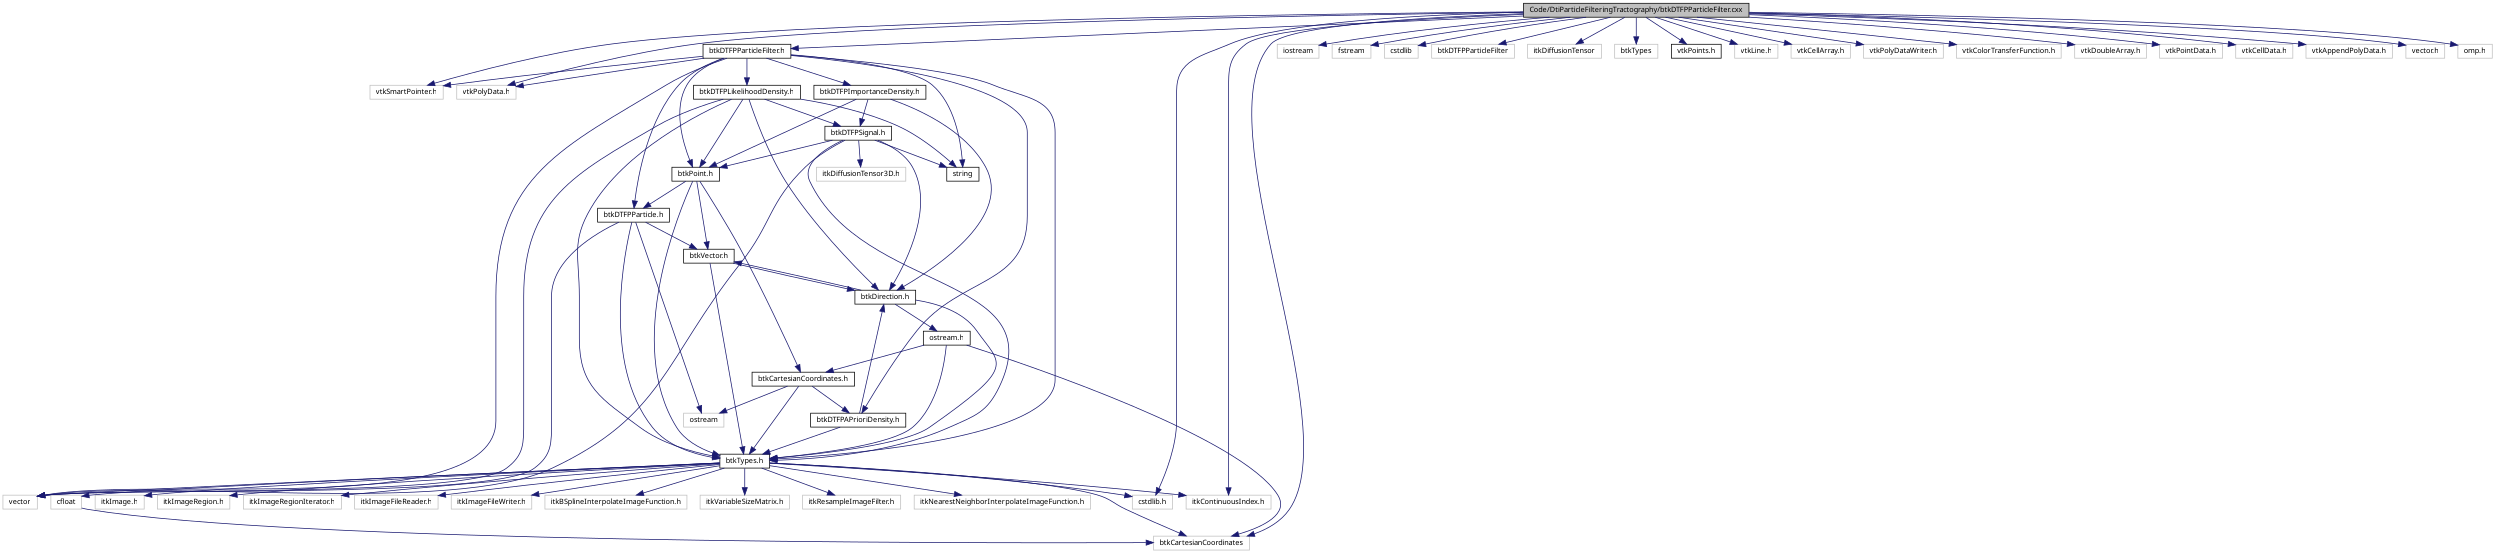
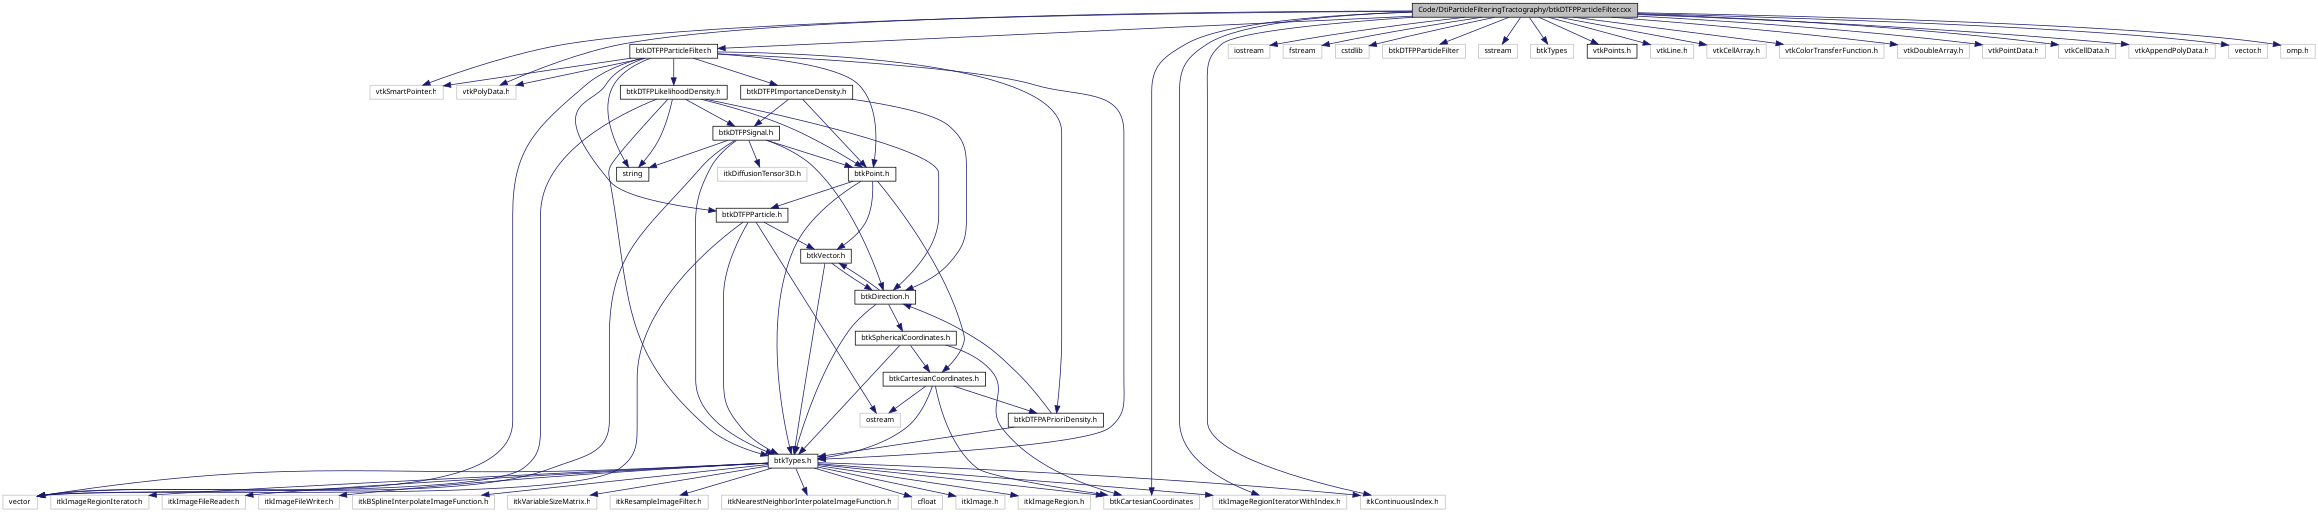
(1565, 51) -> (1498, 51)
(1903, 51) -> none
(947, 338) -> (906, 338)
(1152, 502) -> (1280, 502)
(613, 539) -> (973, 464)
